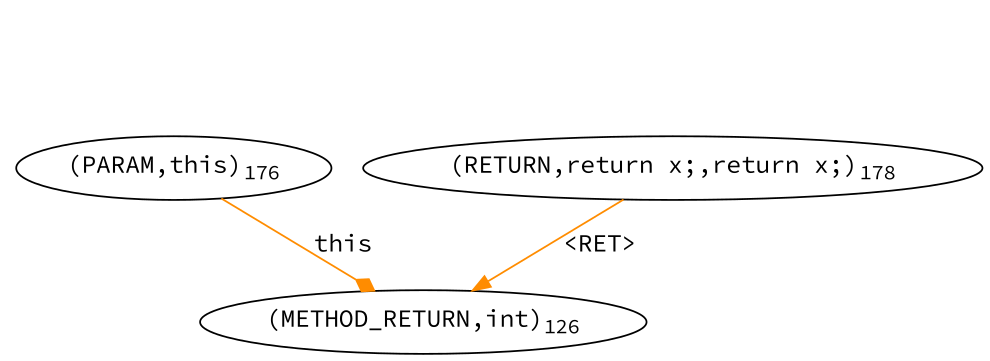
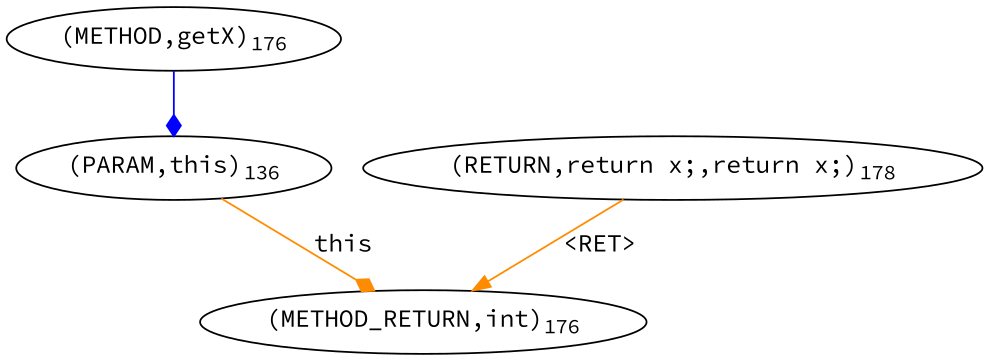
none -> (174, 39)
(262, 165) -> (262, 165)
(562, 319) -> (562, 319)
